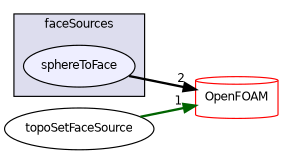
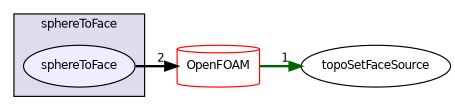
(79, 25) -> (79, 25)
(162, 112) -> (275, 66)
